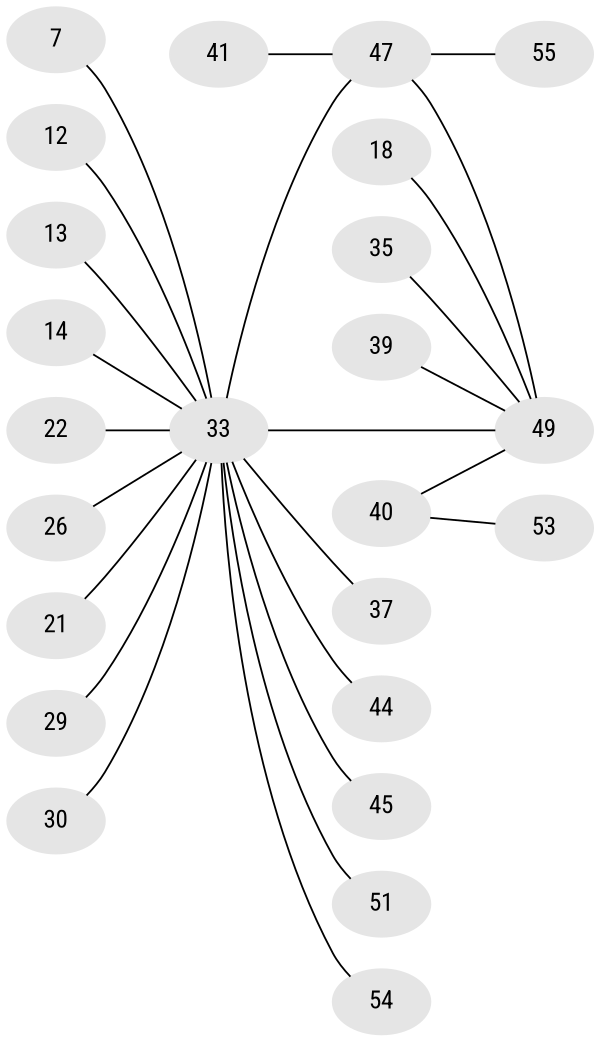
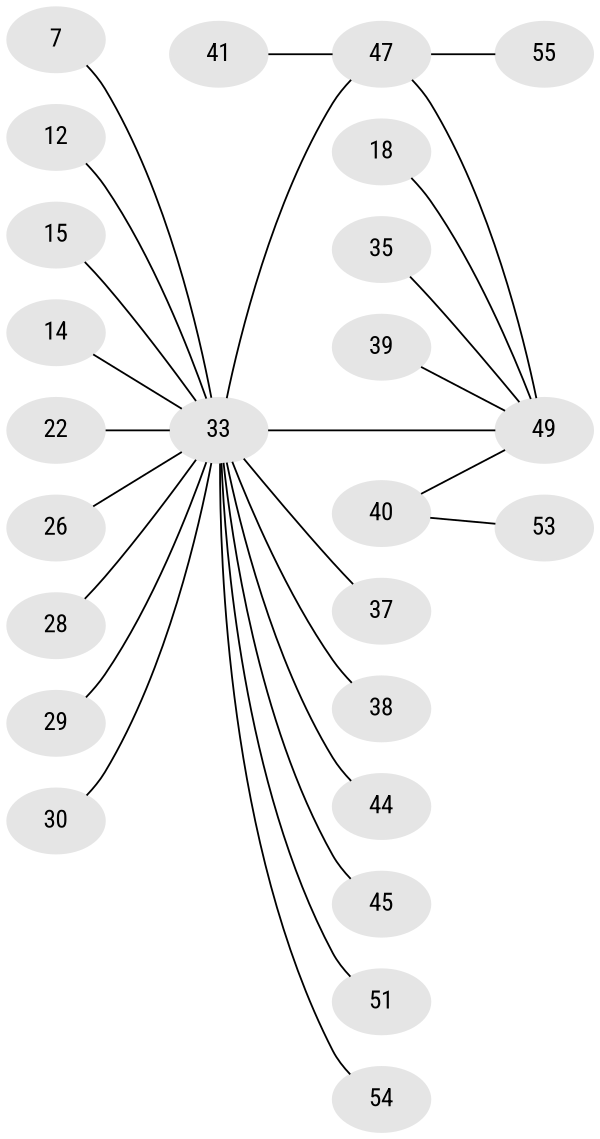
(56, 235) -> (56, 235)
(56, 626) -> (56, 626)
none -> (382, 709)
